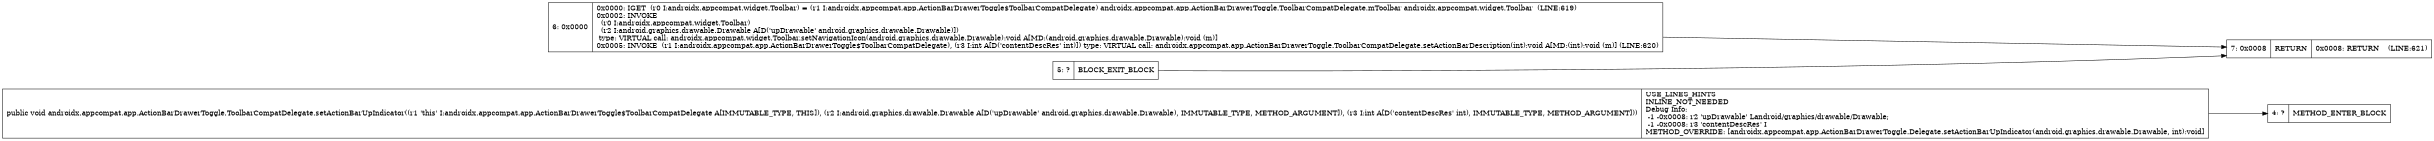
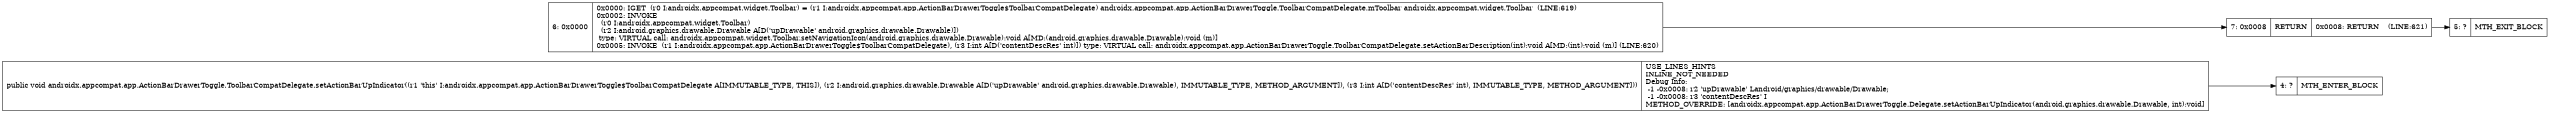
(1690, 68) -> (2438, 27)
(1116, 70) -> (2509, 27)
(2340, 113) -> (2340, 86)
